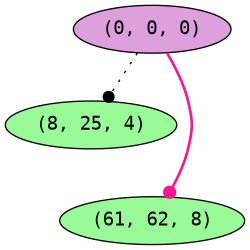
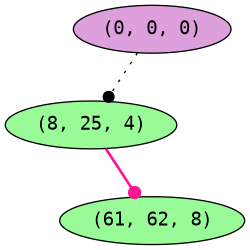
(192, 120) -> (119, 168)
